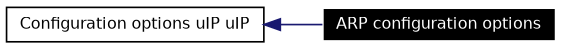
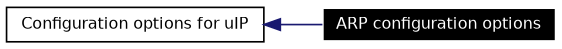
(135, 25) -> (135, 25)
